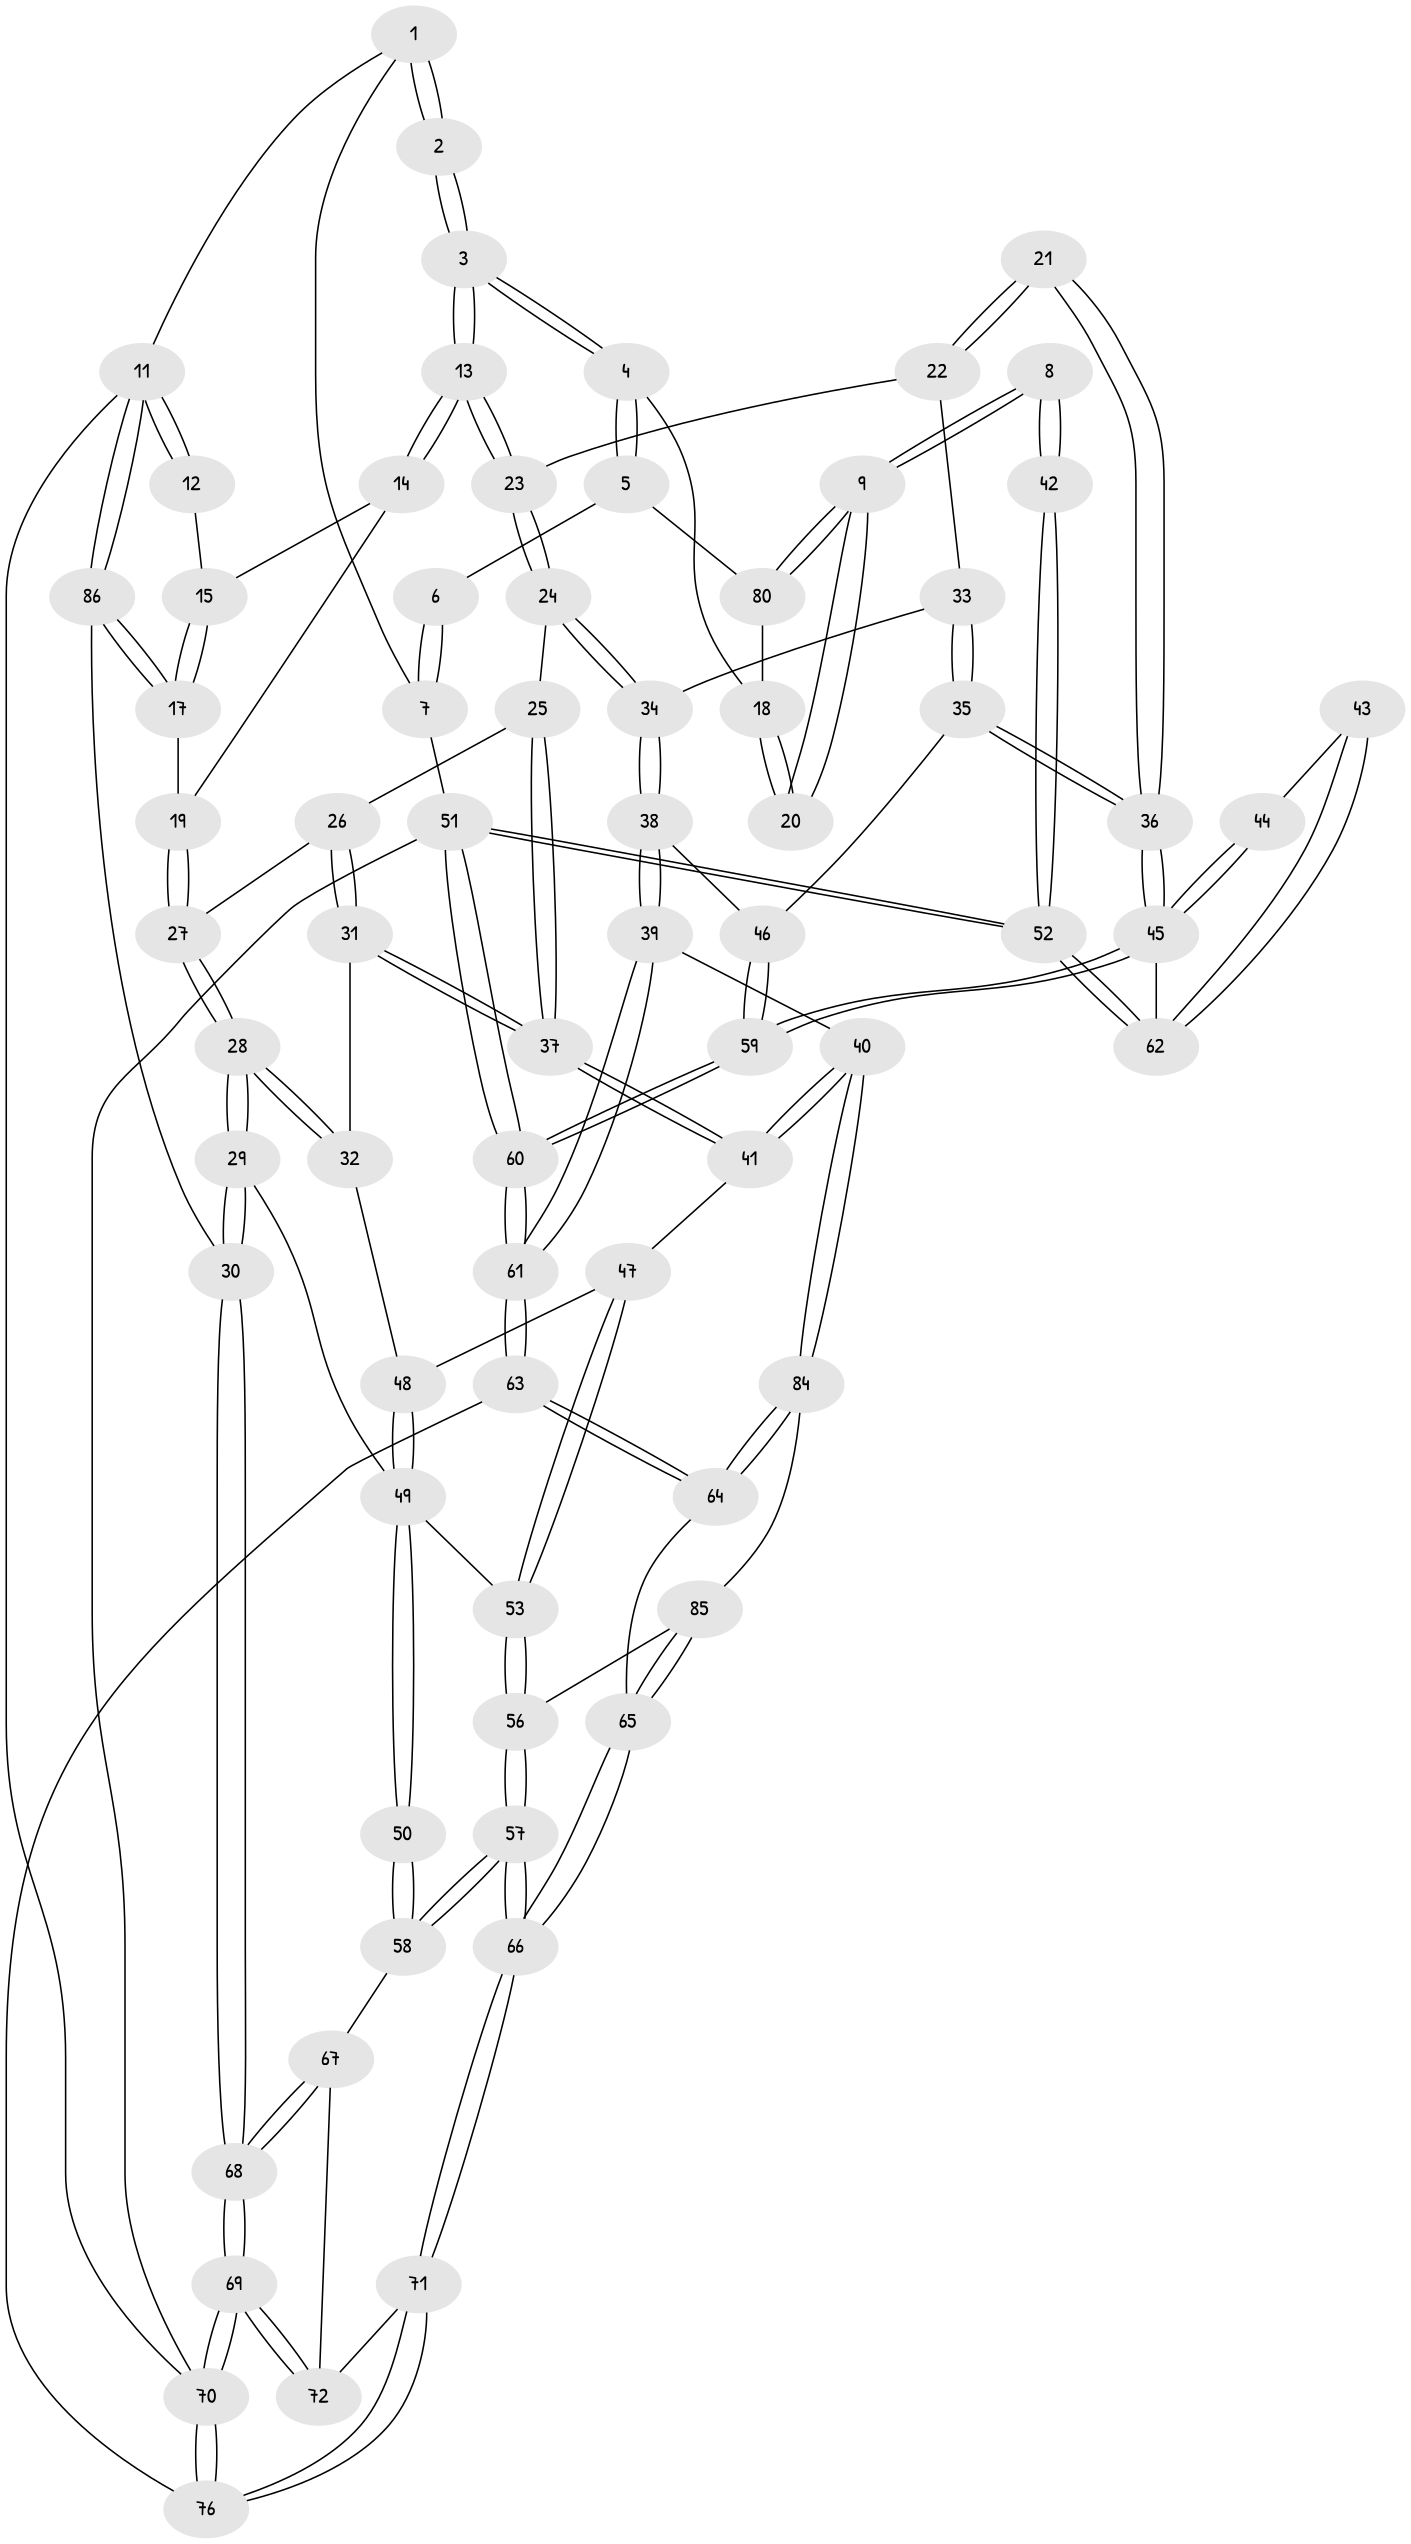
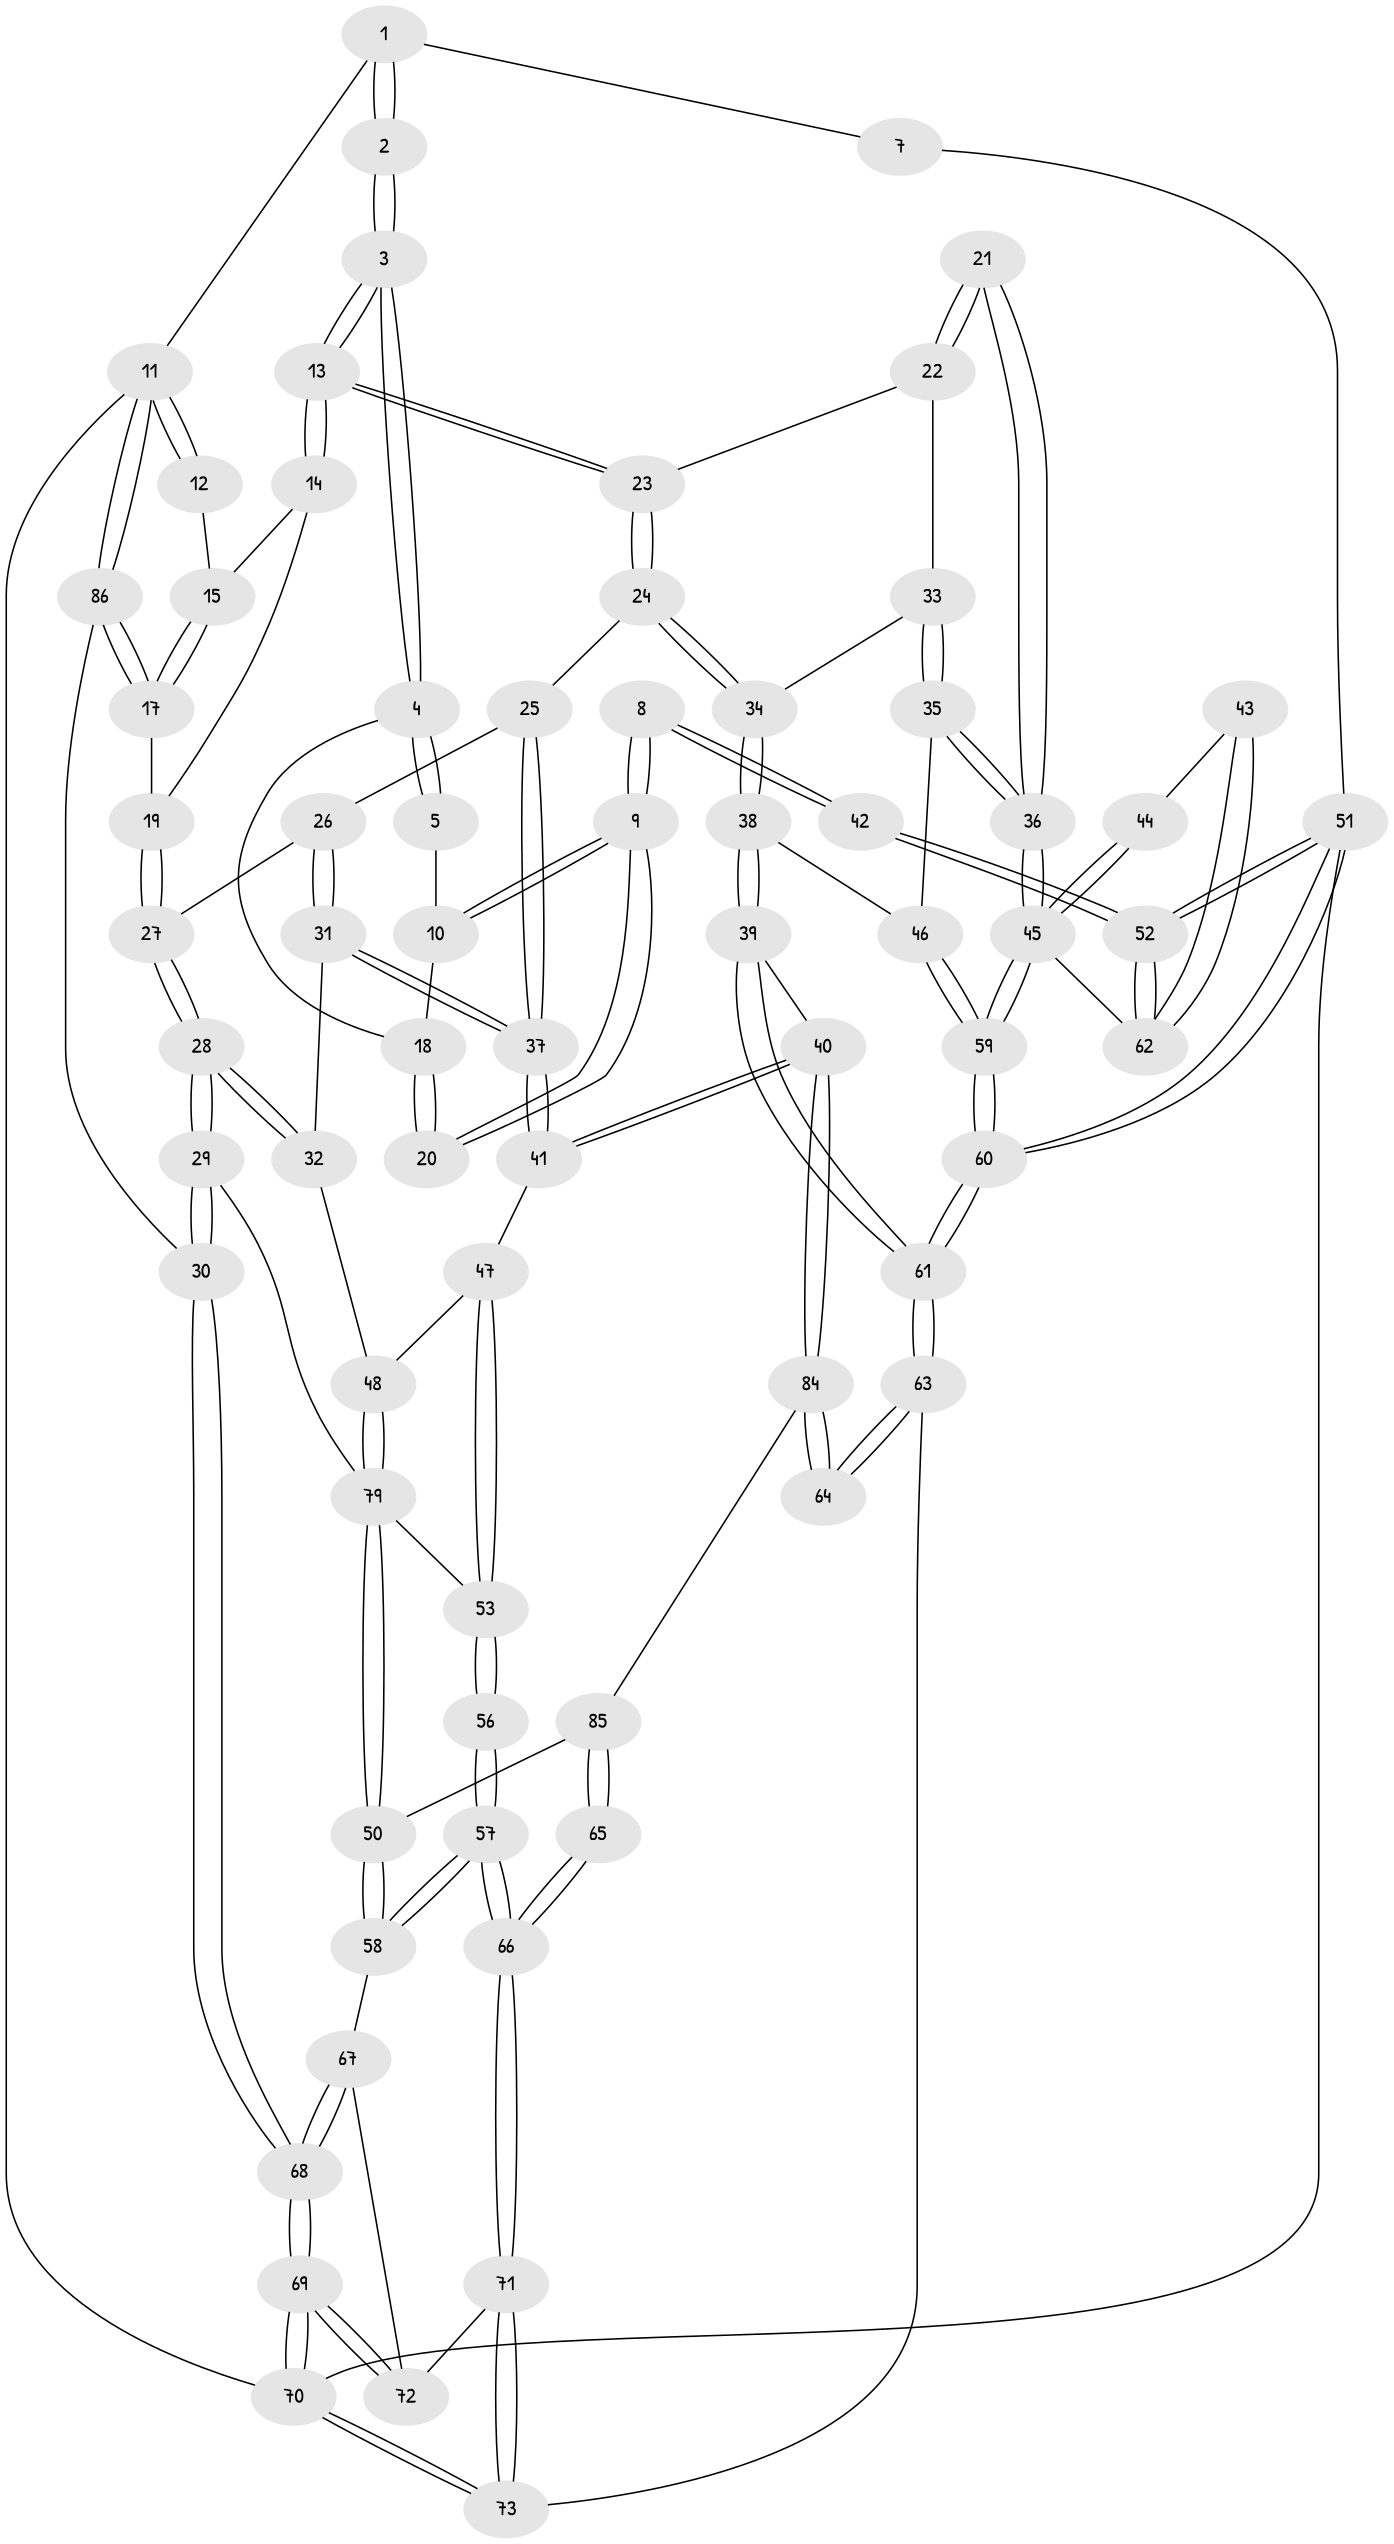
(436, 597) -> none
(762, 597) -> (436, 934)
(403, 1497) -> (373, 1497)
(638, 1598) -> none
(608, 1666) -> (486, 1778)
(206, 2509) -> (506, 2509)
